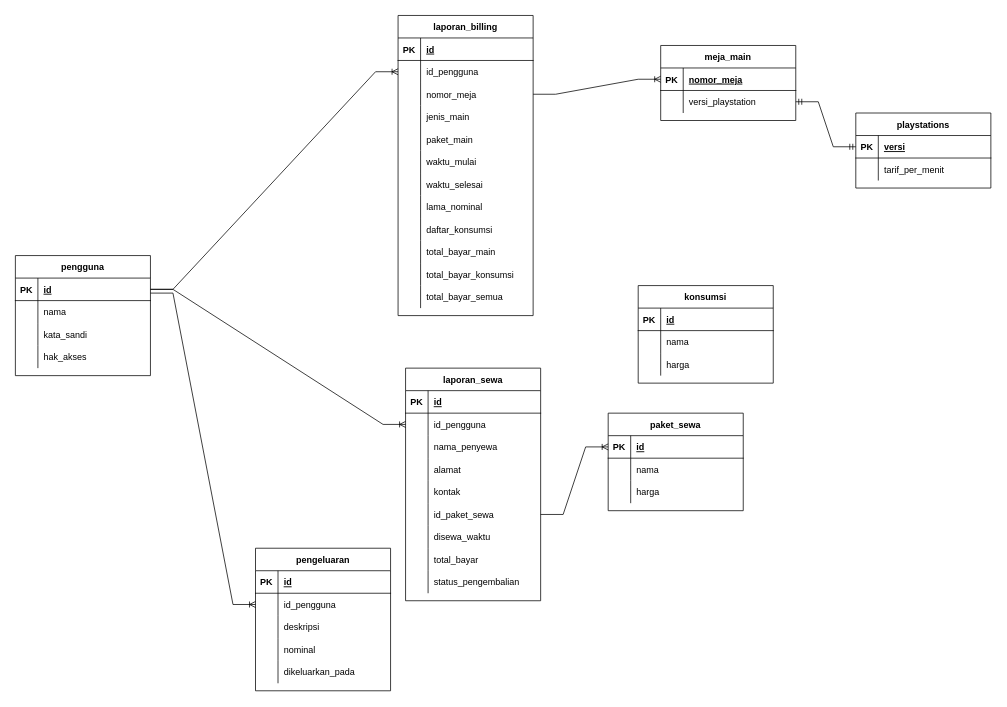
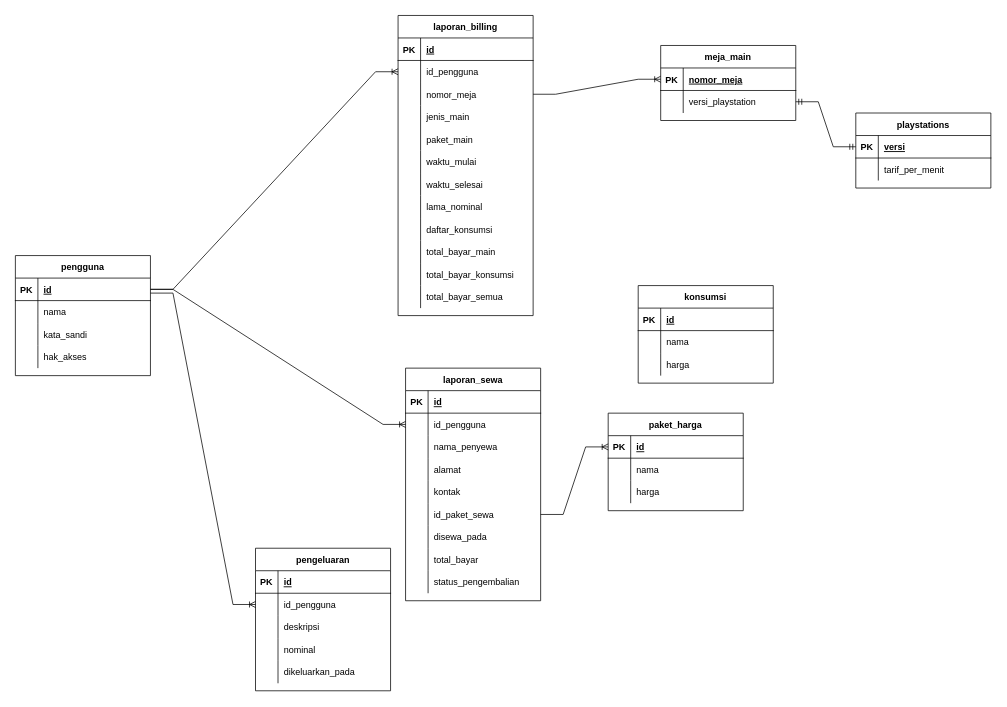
(675, 425) -> (675, 425)
(463, 537) -> (460, 537)
